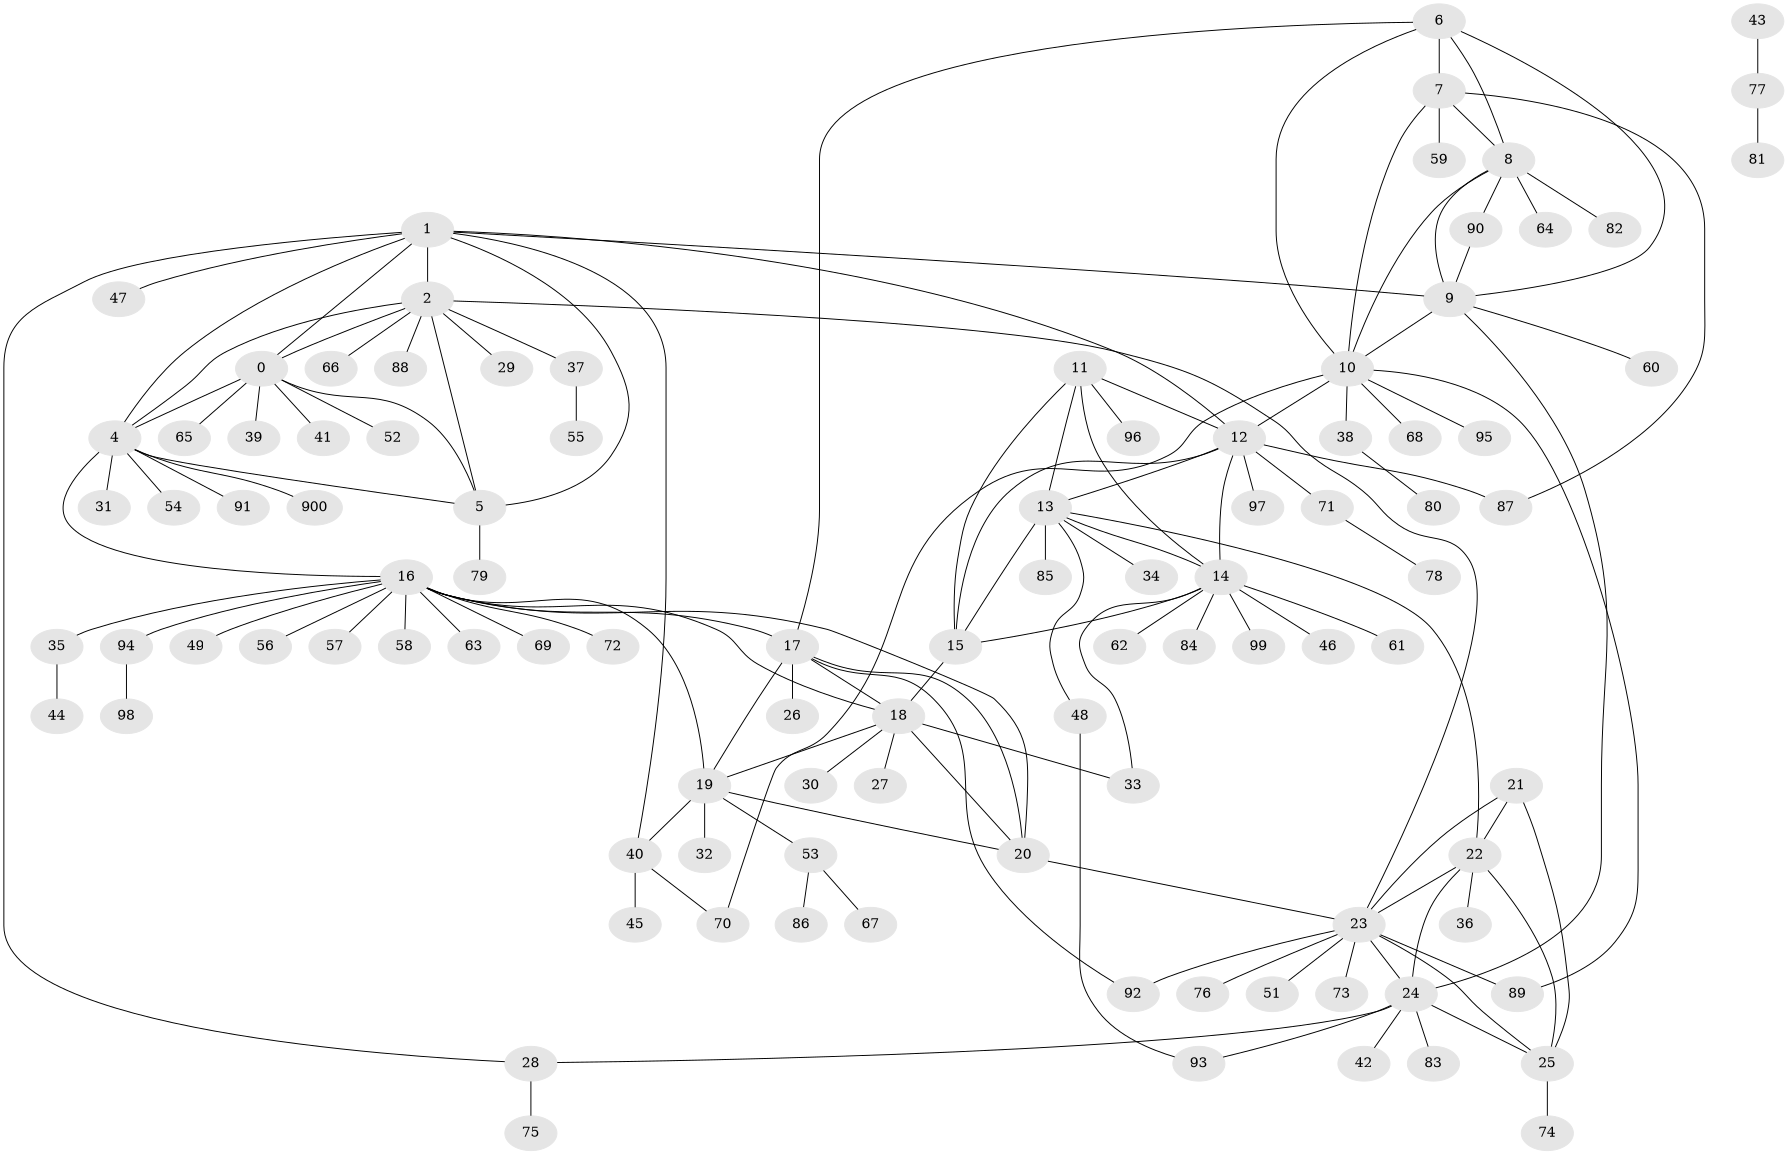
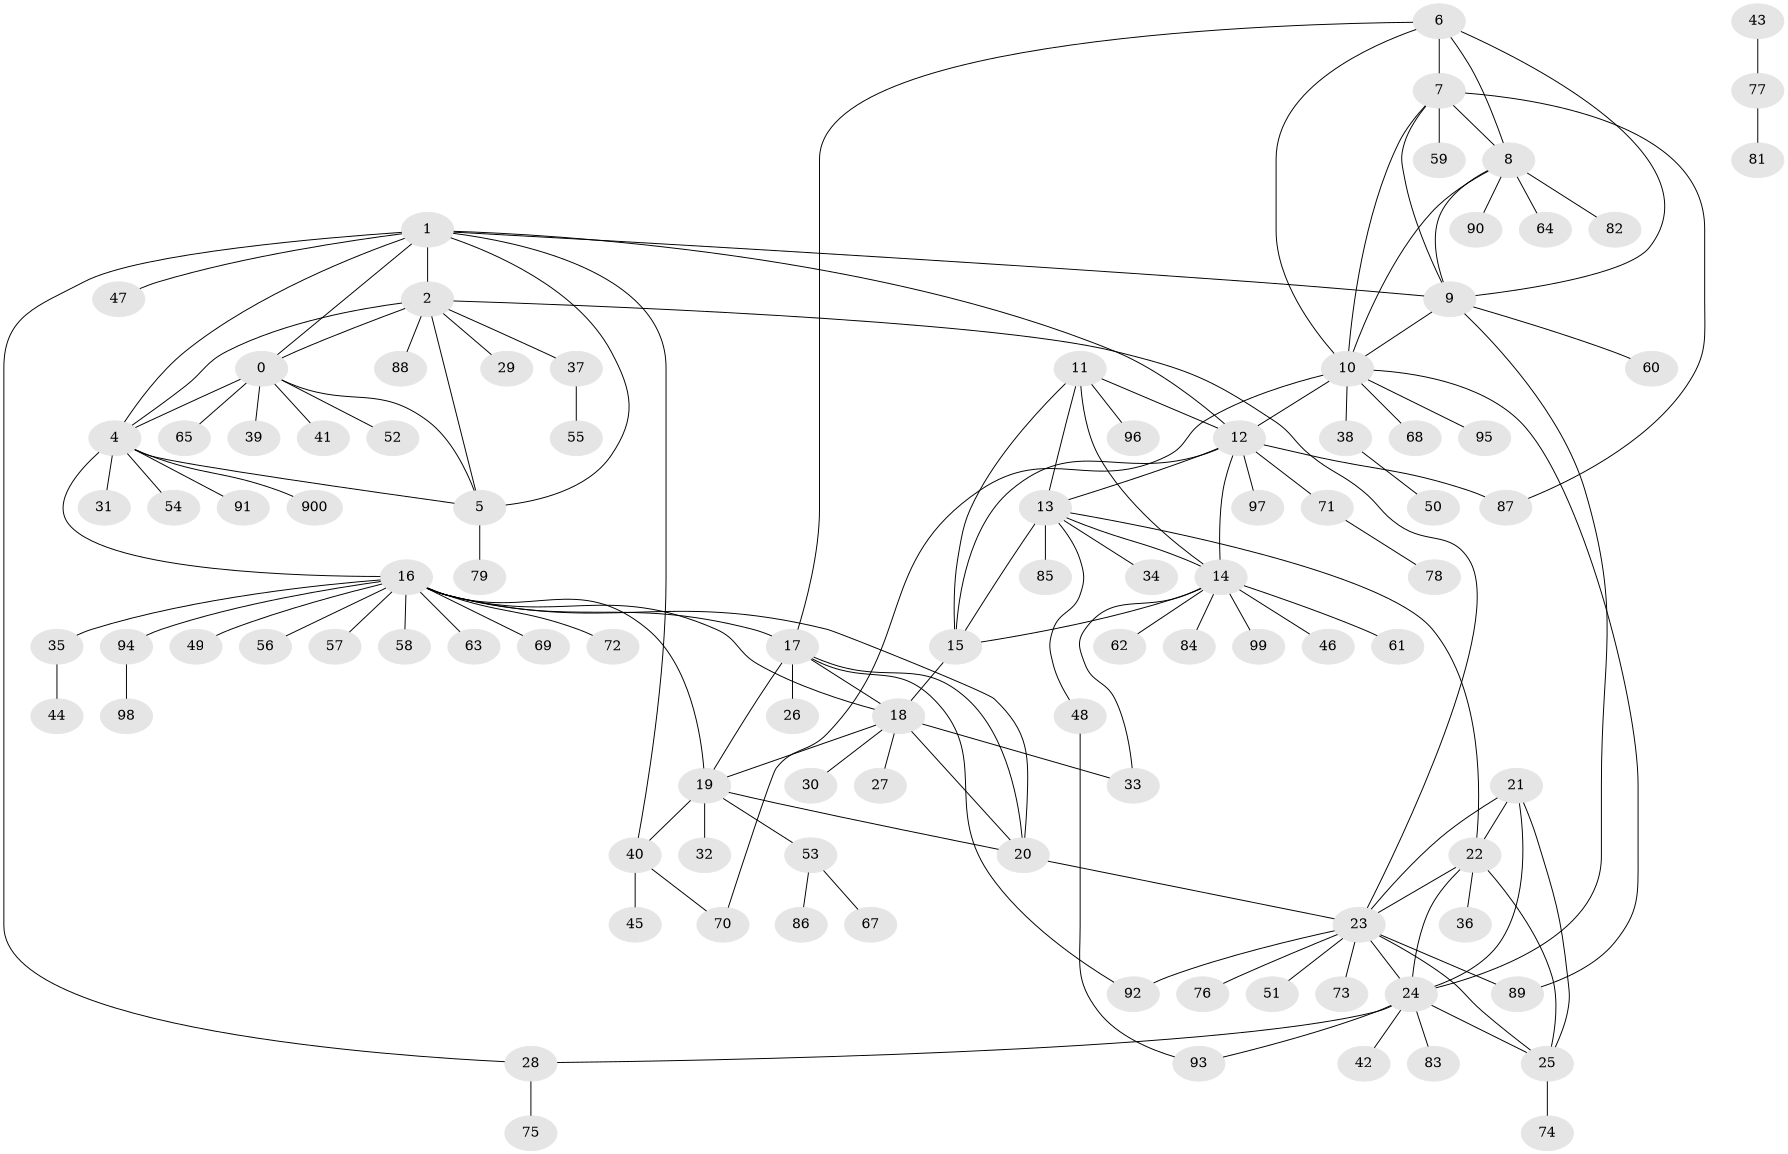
(1463, 264) -> (1408, 194)
(331, 369) -> none
(1433, 508) -> (1433, 508)
none -> (1513, 914)
